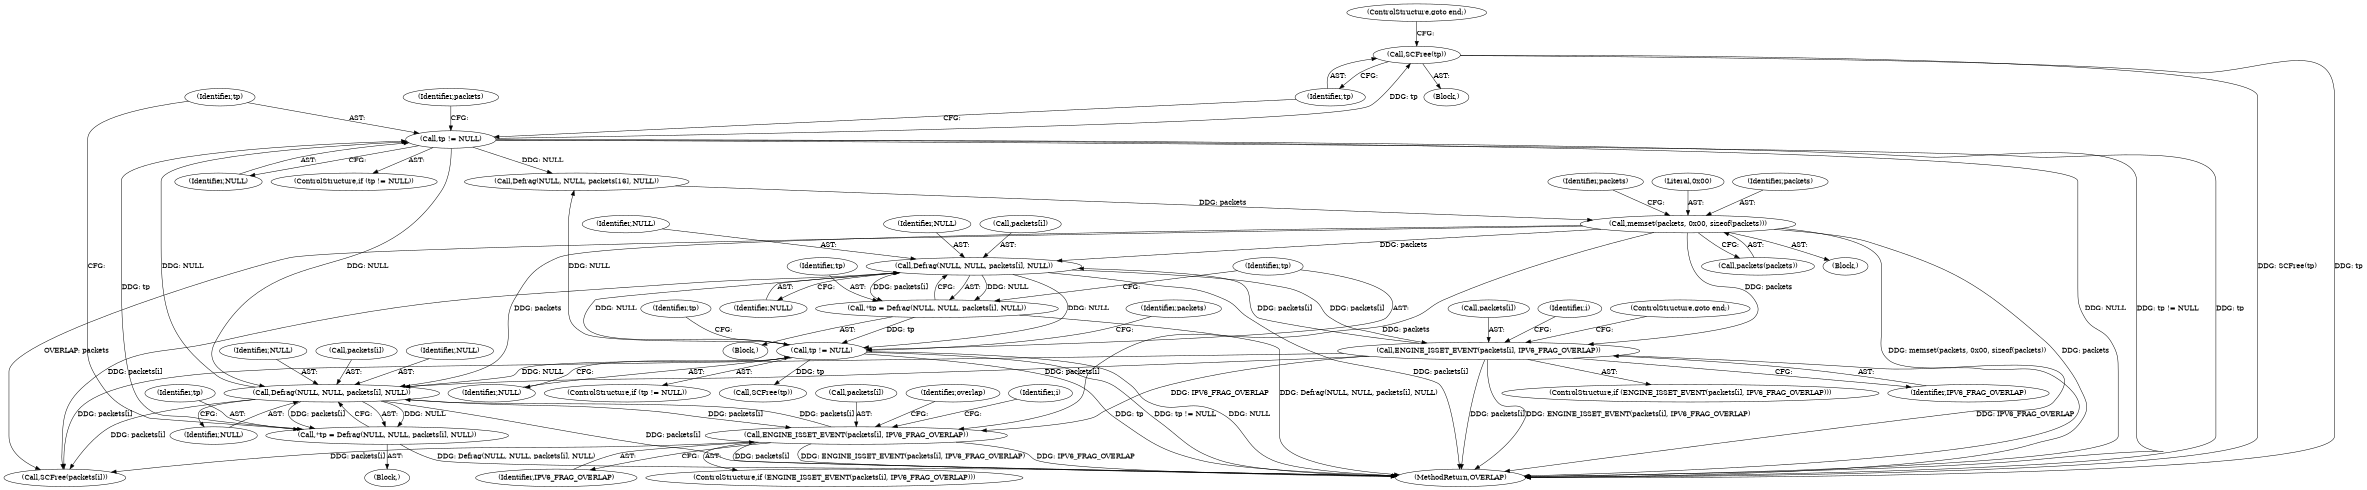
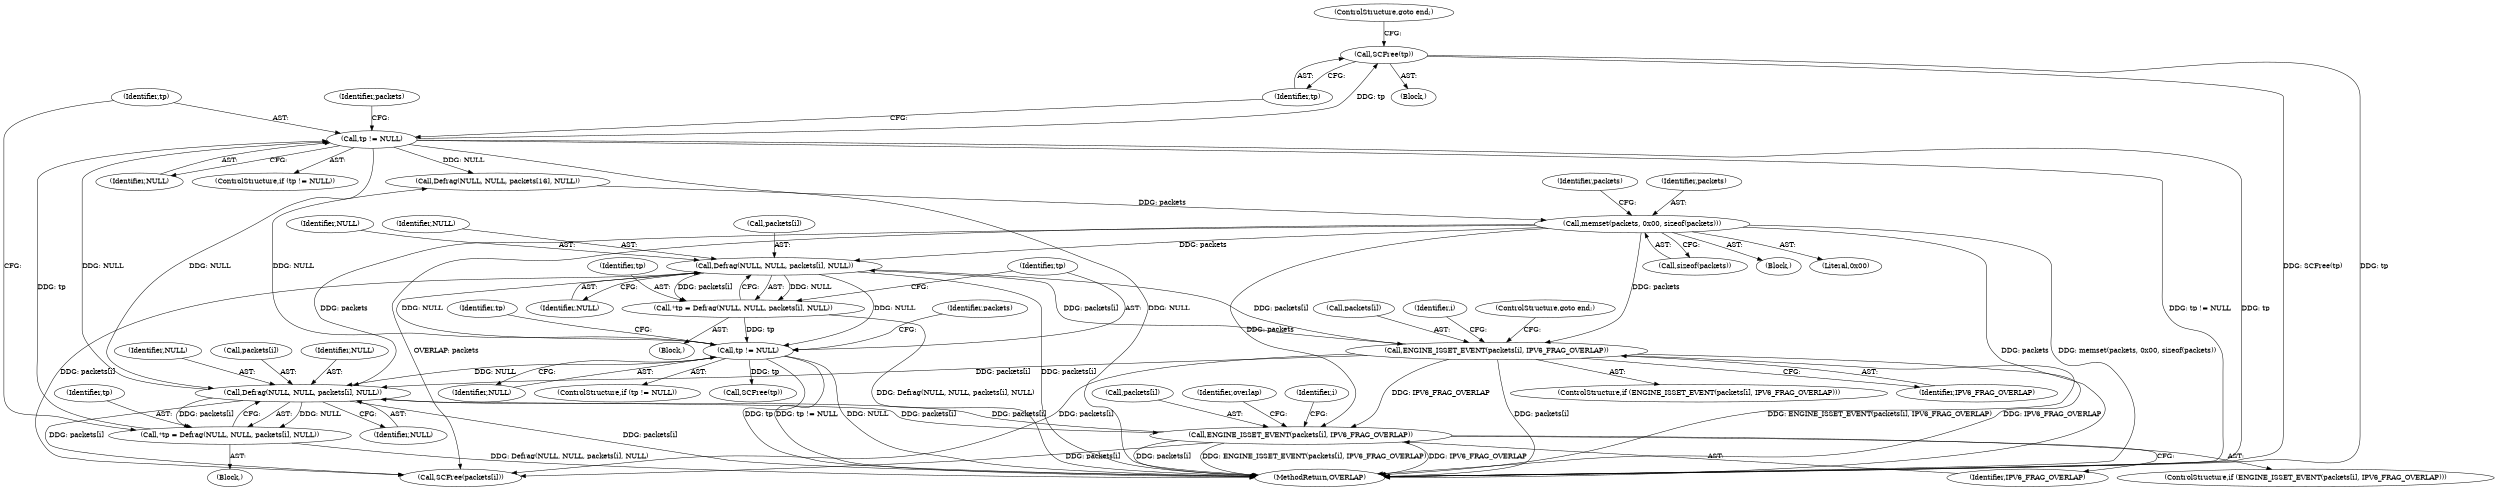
(1688, 201) -> (1755, 243)
(1758, 266) -> (1695, 266)
